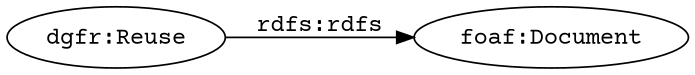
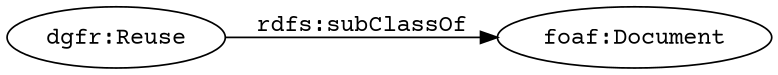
(320, 25) -> (362, 25)
